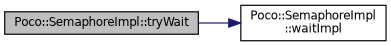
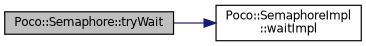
(102, 23) -> (89, 23)
